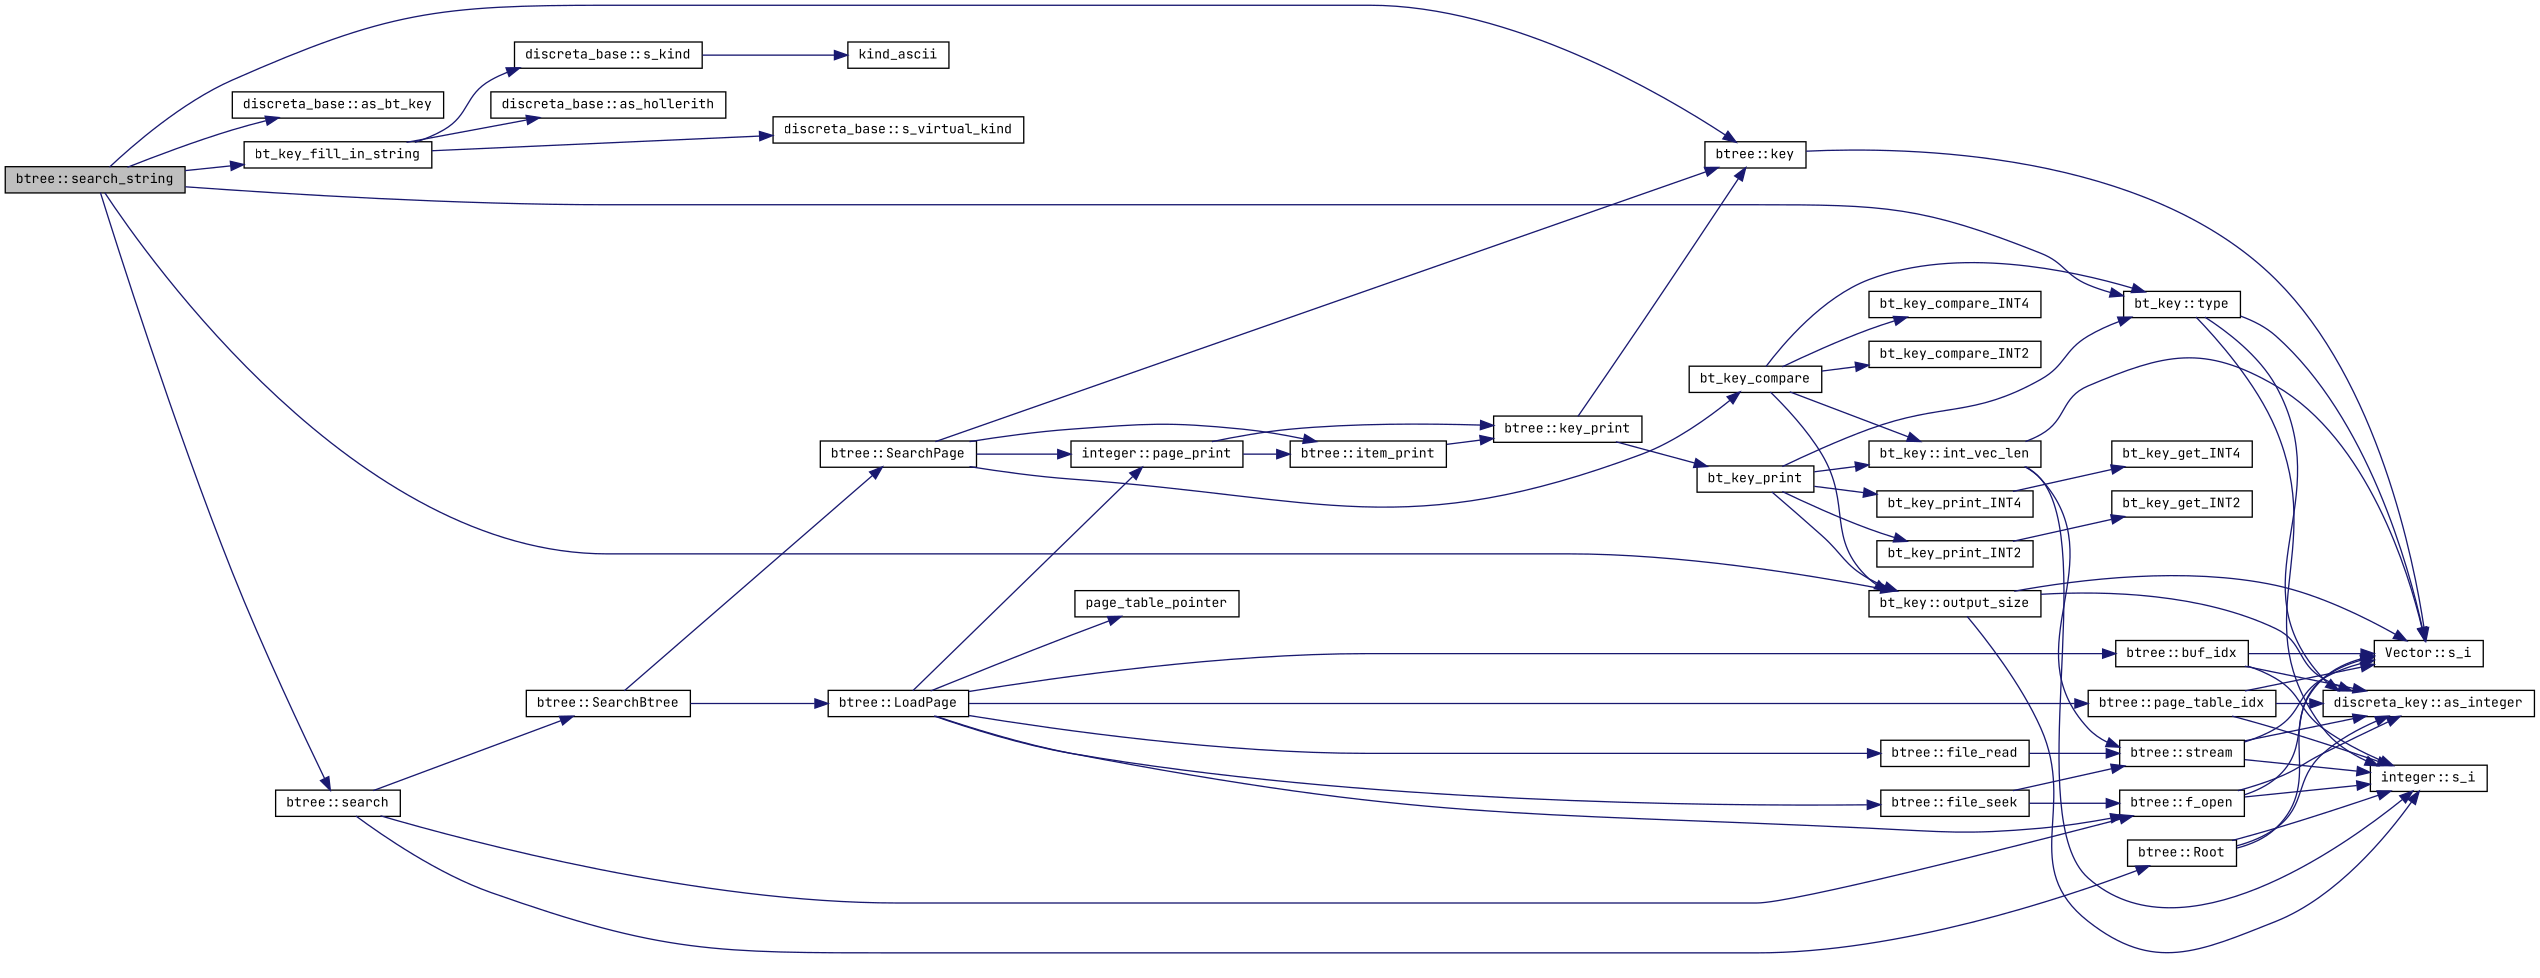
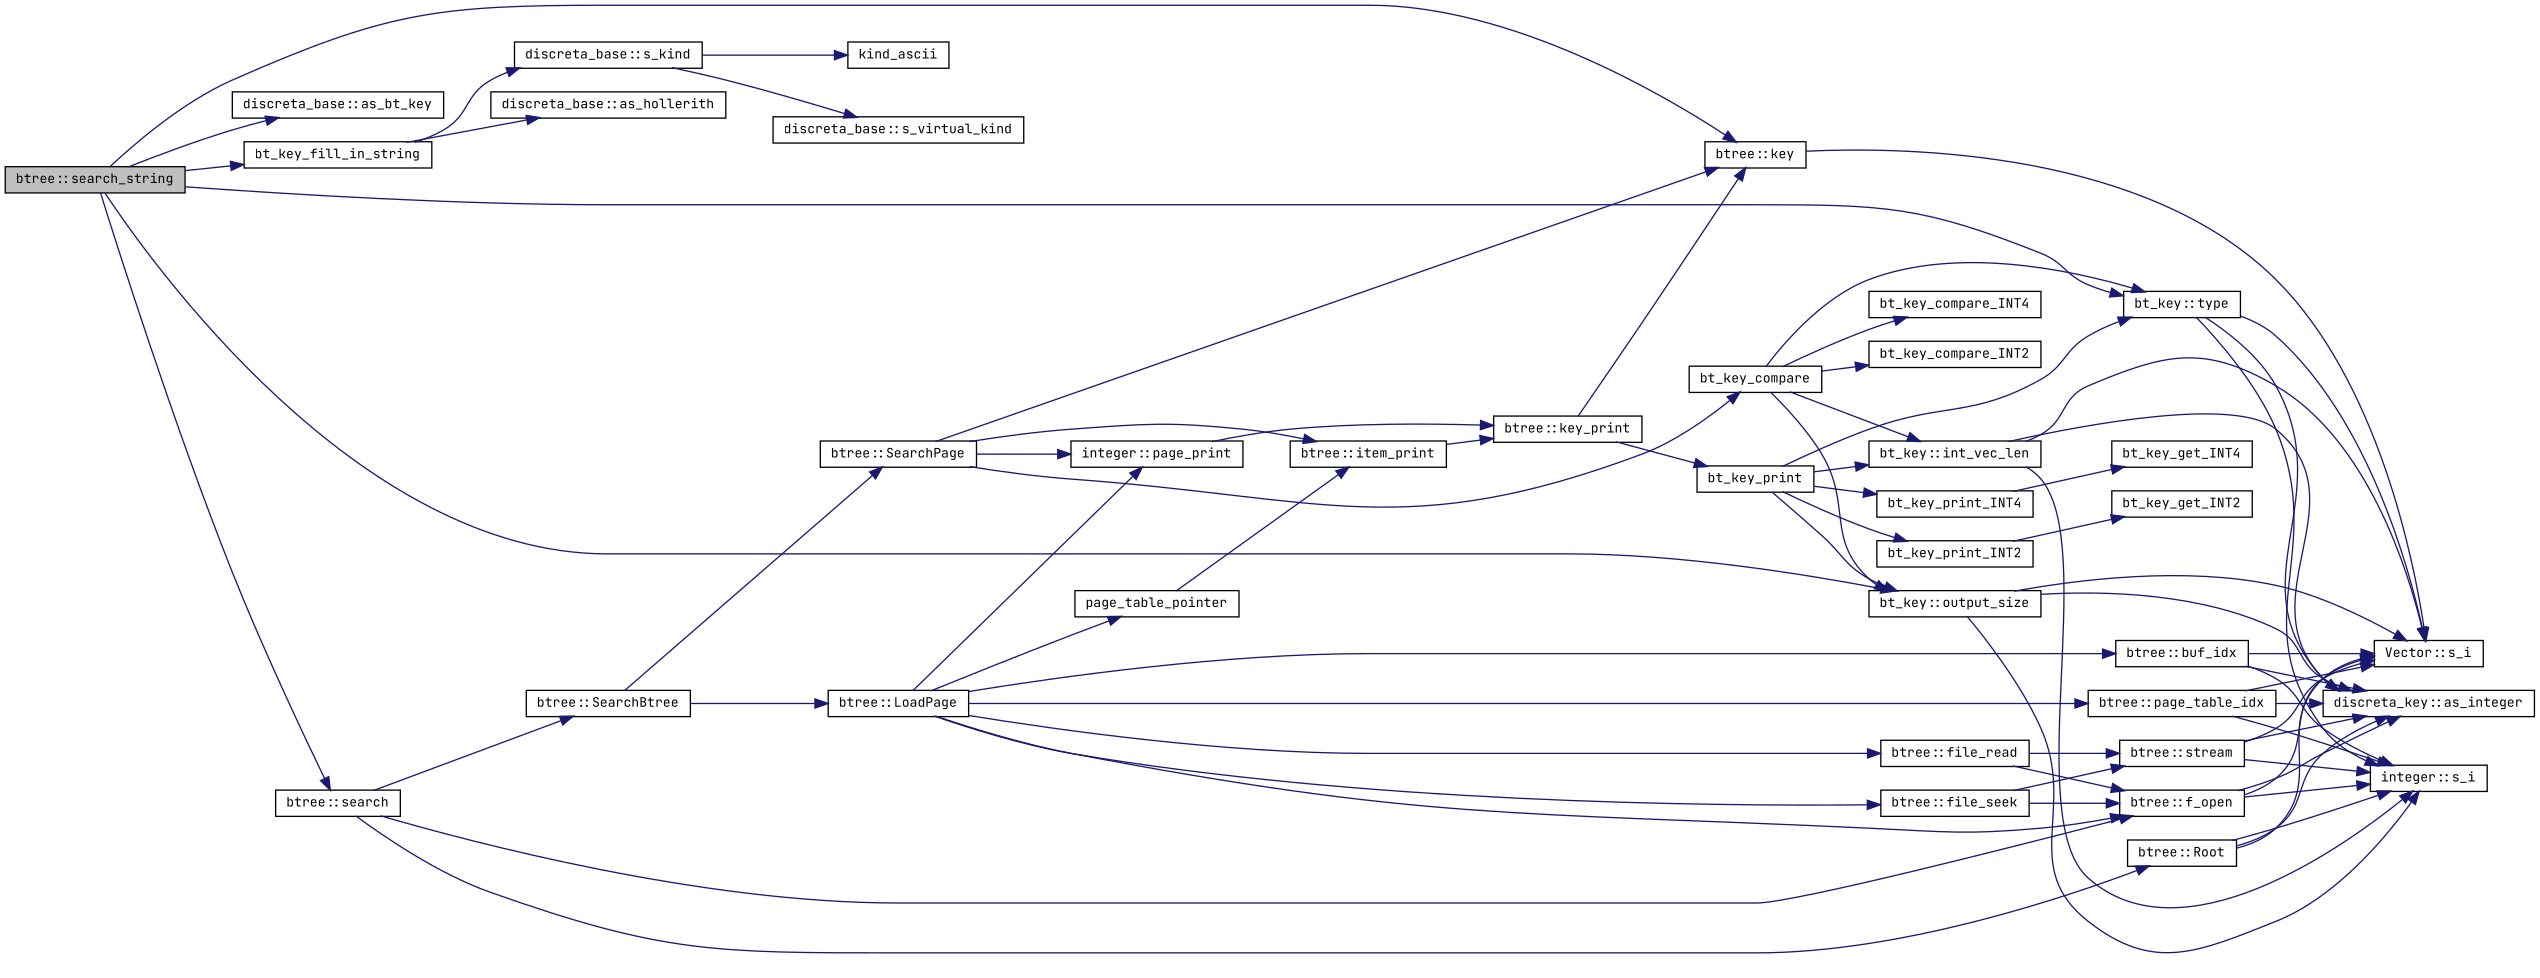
(596, 143) -> (759, 89)
(1260, 454) -> (1257, 533)
(2069, 544) -> (2252, 419)
none -> (2042, 773)
